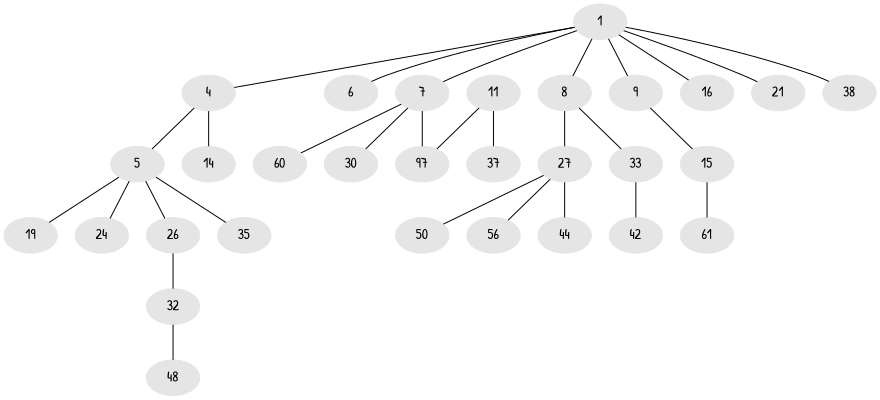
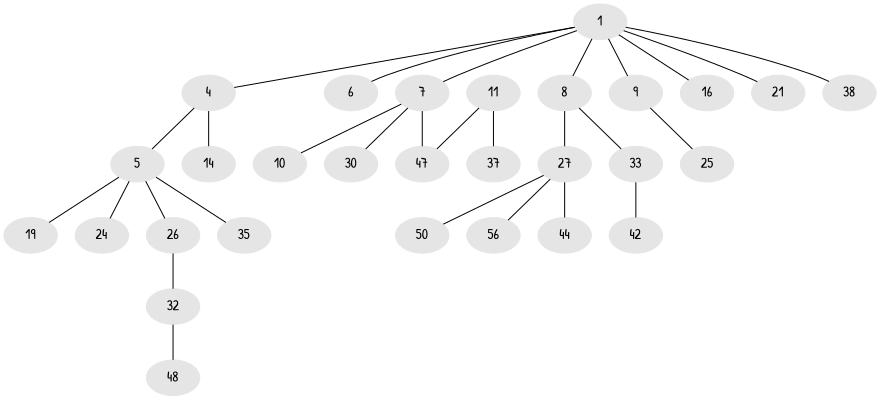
(280, 164) -> (280, 164)
(422, 164) -> (422, 164)
(707, 164) -> (707, 164)
(707, 235) -> none
